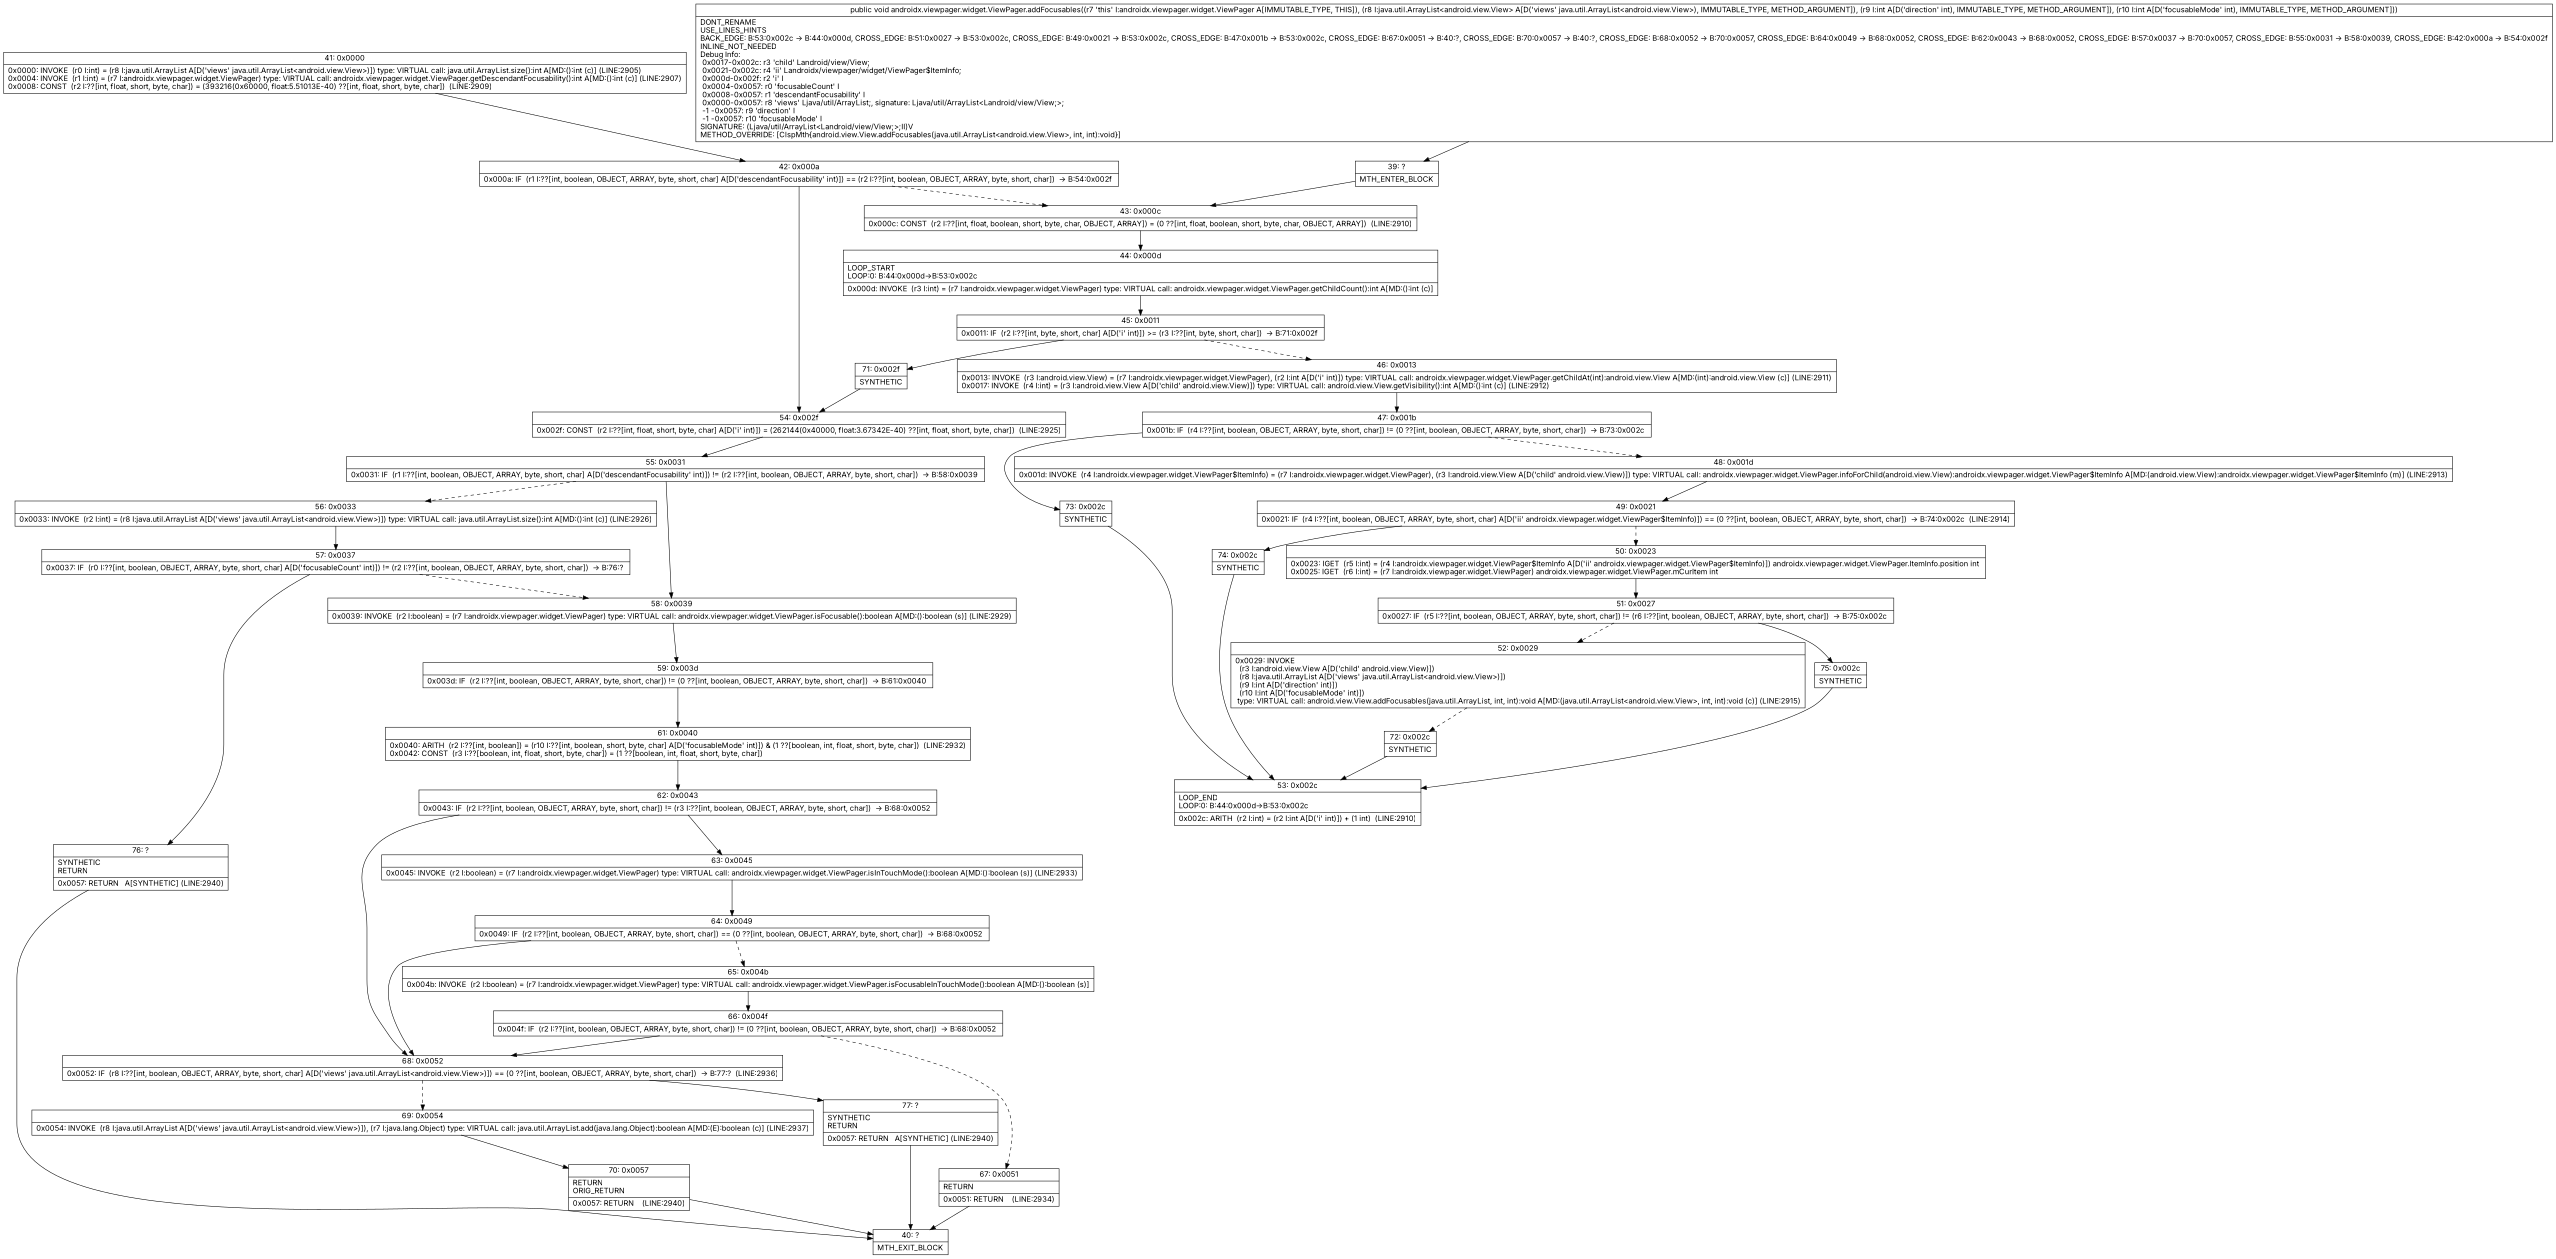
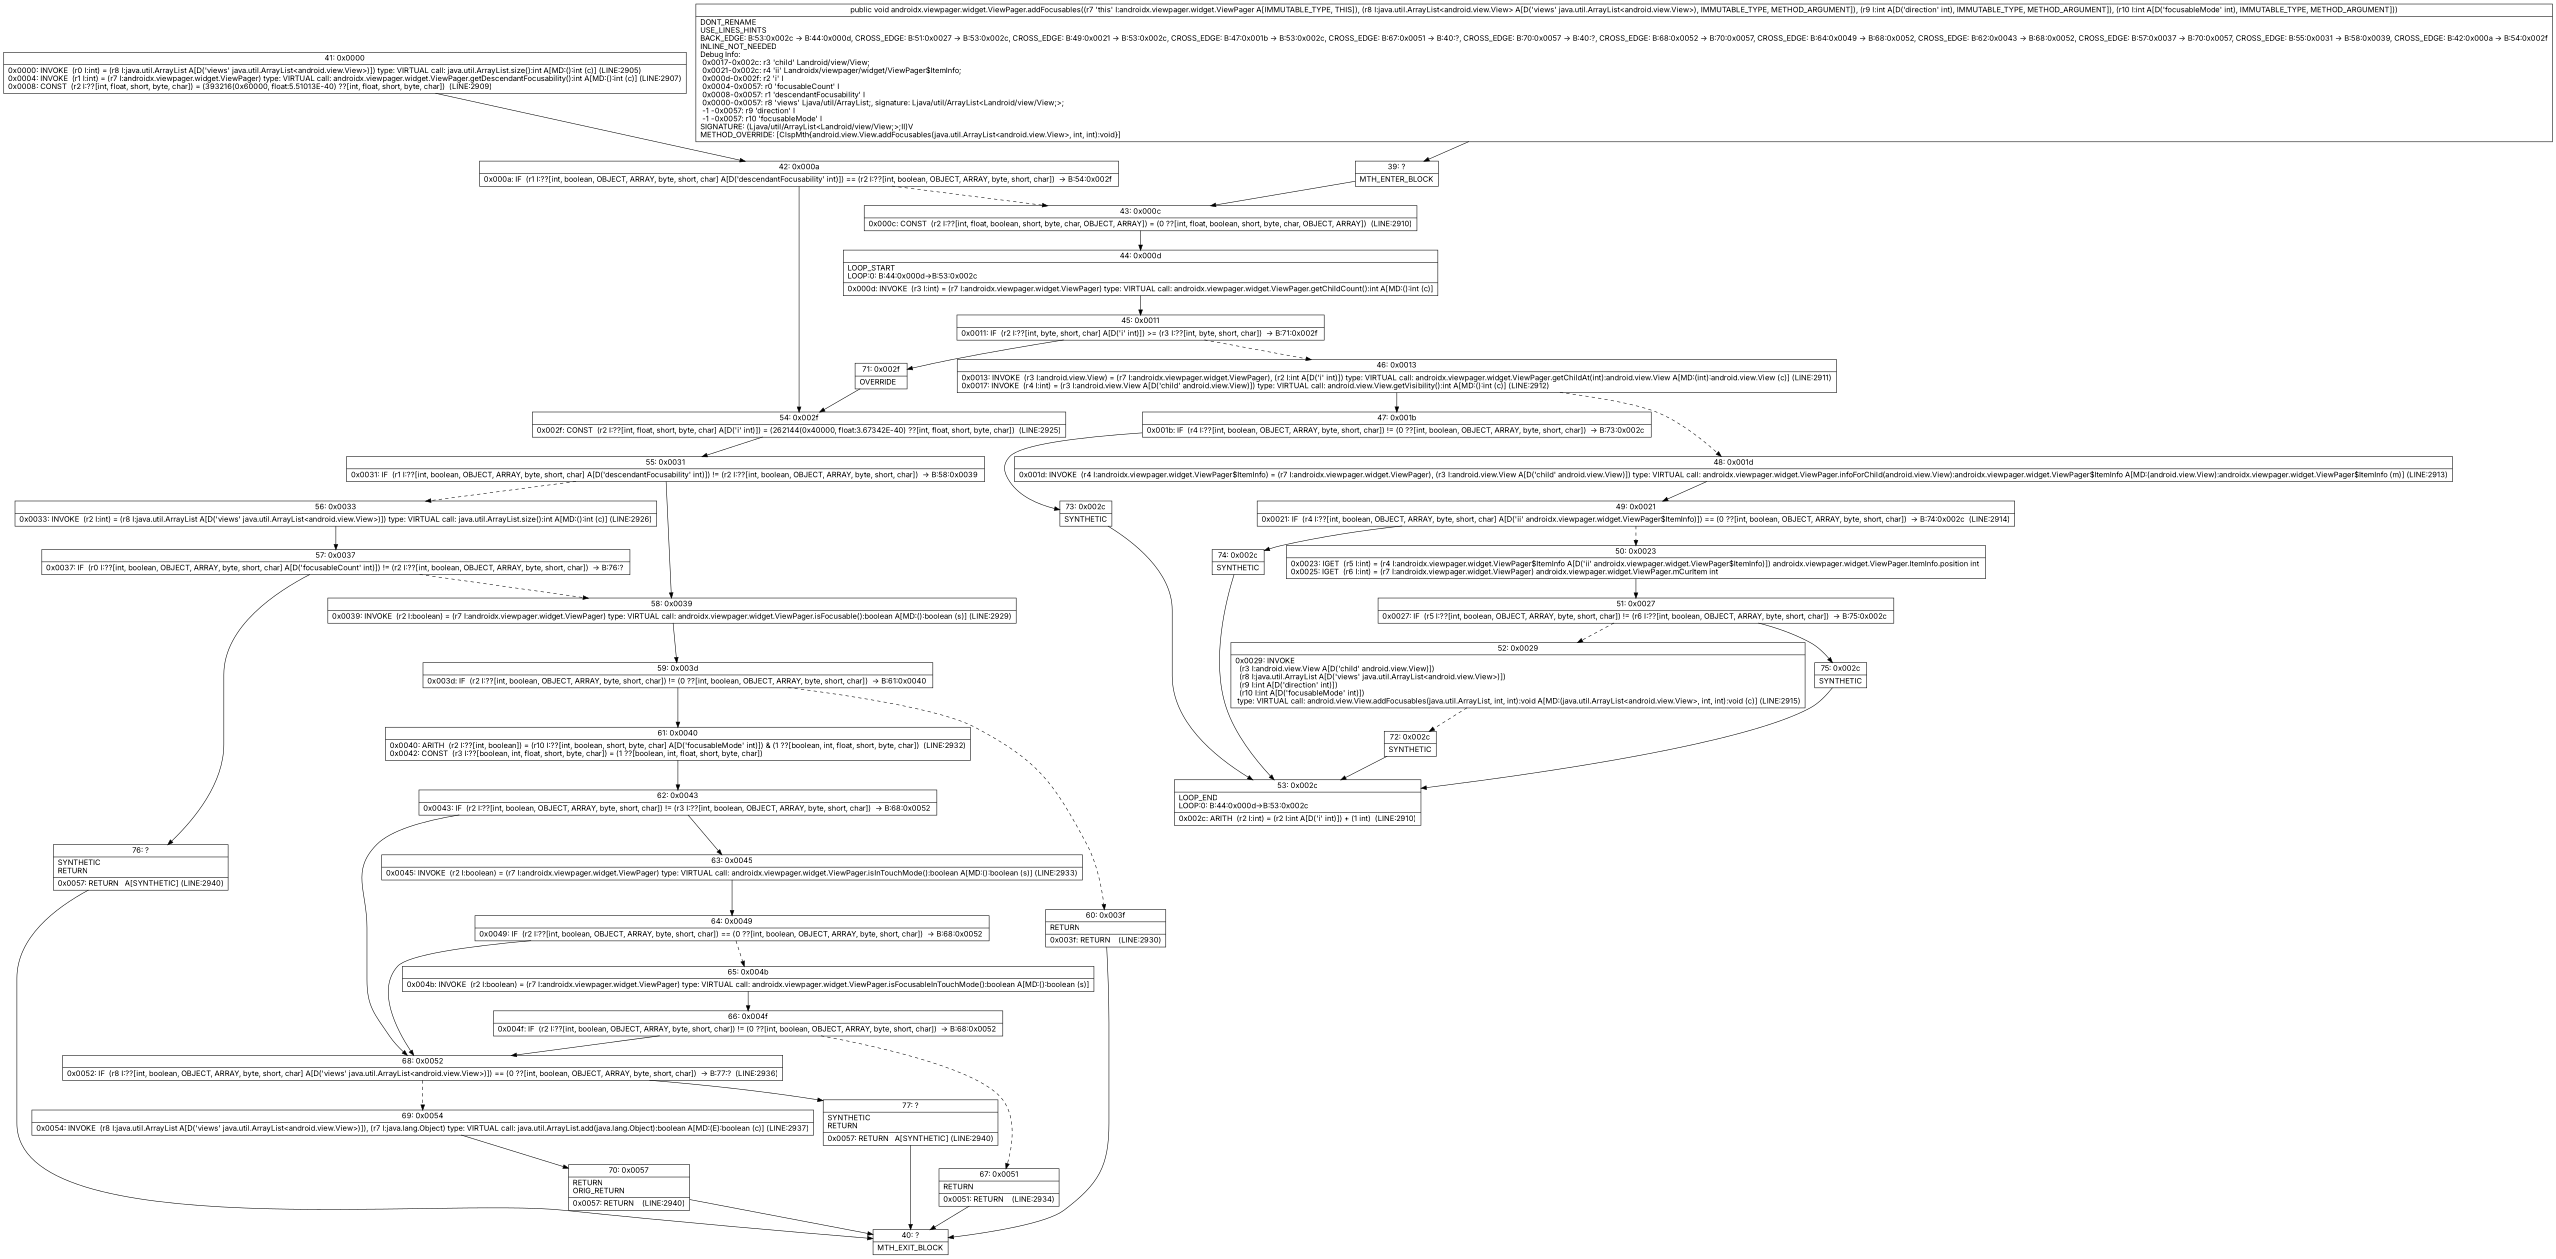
(881, 382) -> (878, 382)
(1563, 447) -> (1645, 408)
none -> (1106, 928)
